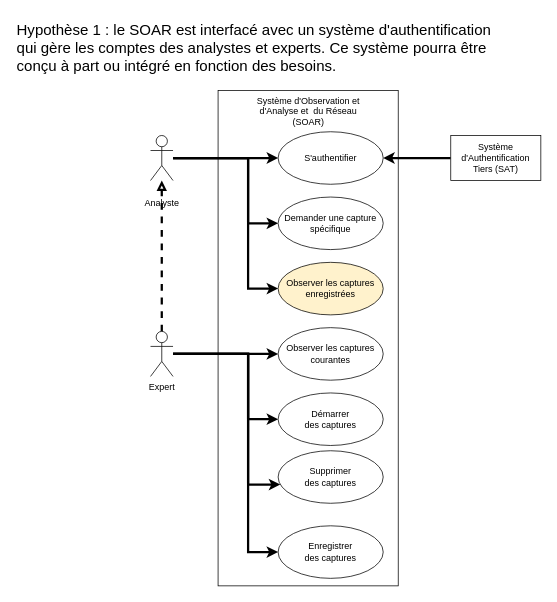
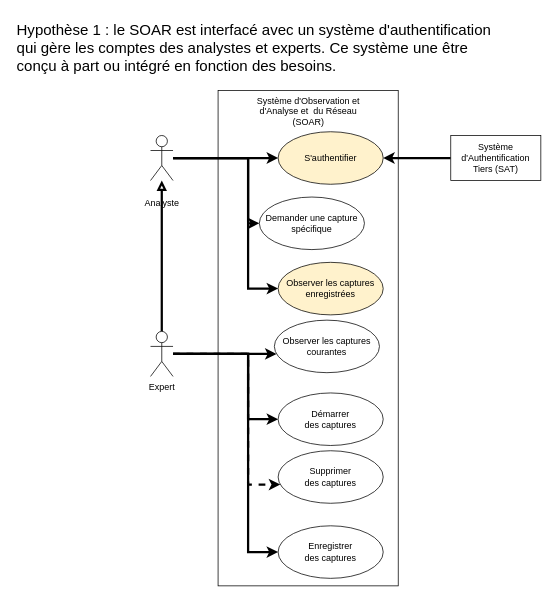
(256, 48) -> (256, 48)
(330, 158) -> (330, 158)
(330, 223) -> (312, 223)
(162, 262) -> (162, 262)
(330, 354) -> (327, 346)
(260, 484) -> (260, 484)
